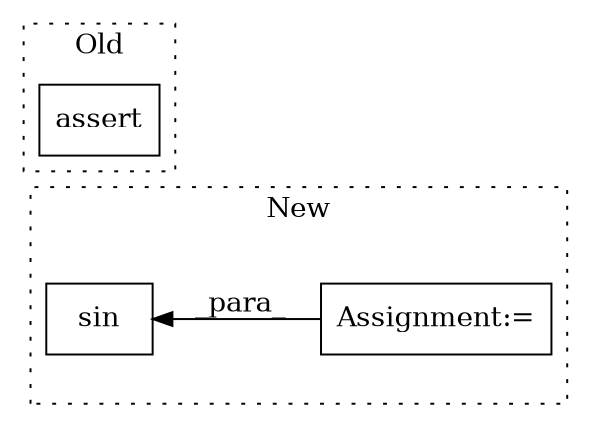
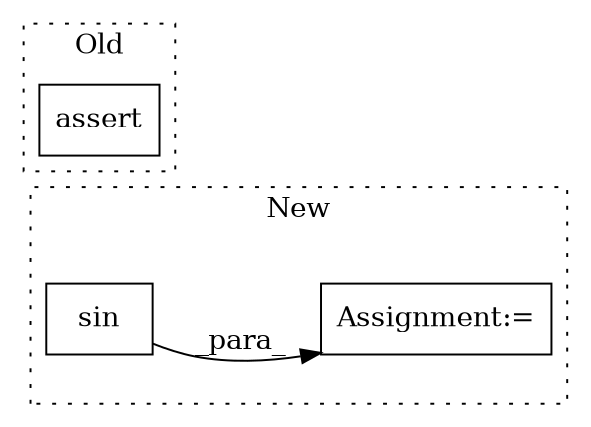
(247, 319) -> (226, 360)
